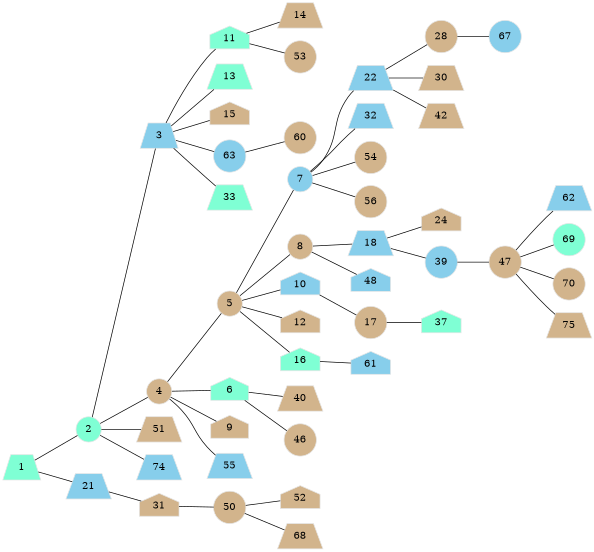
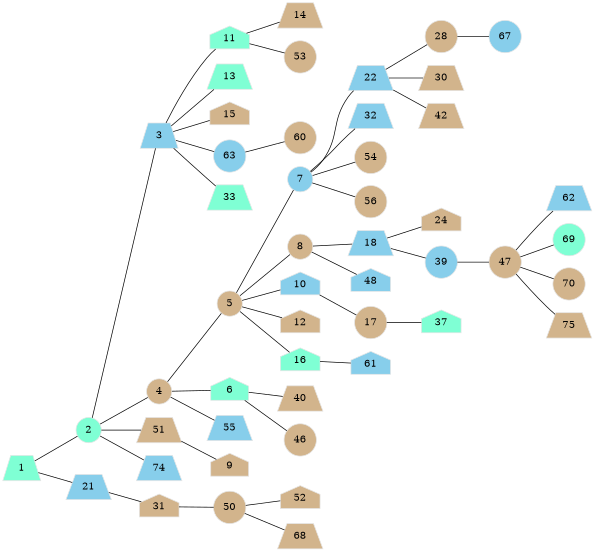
(194, 409) -> (199, 450)
